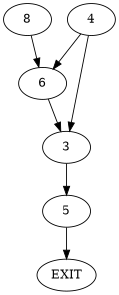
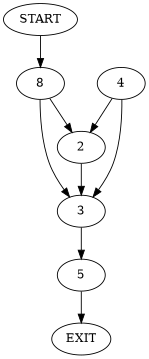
none -> (40, 20)
(43, 83) -> (81, 147)
none -> (45, 147)
